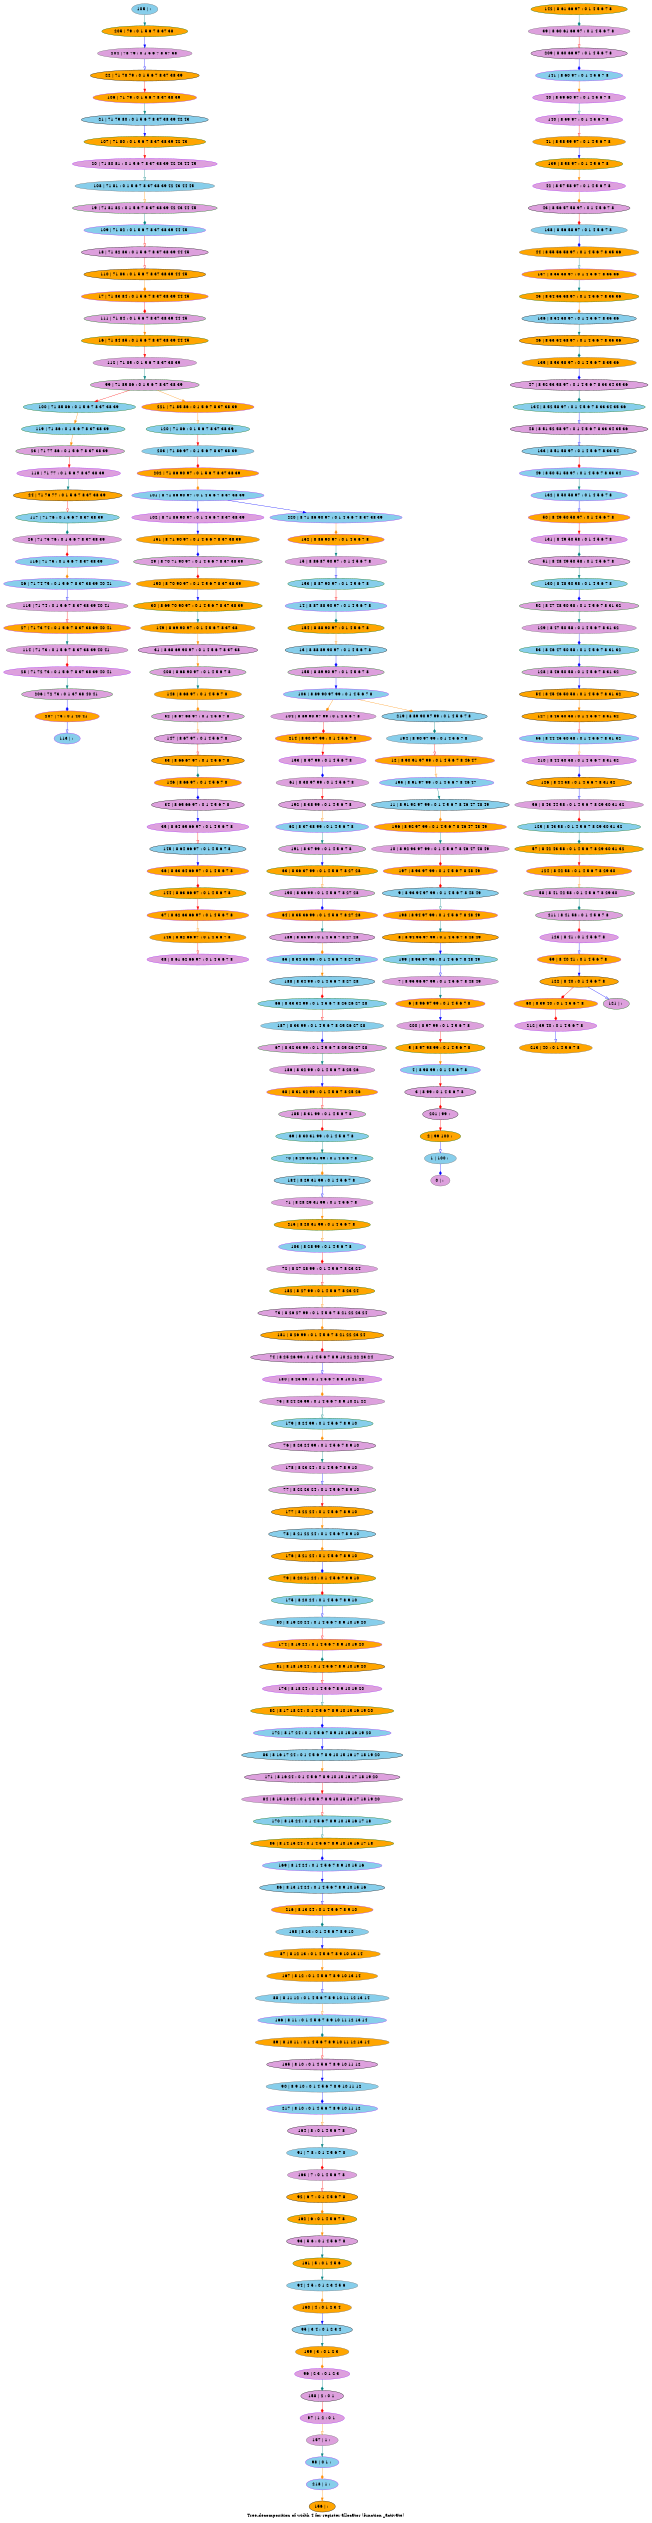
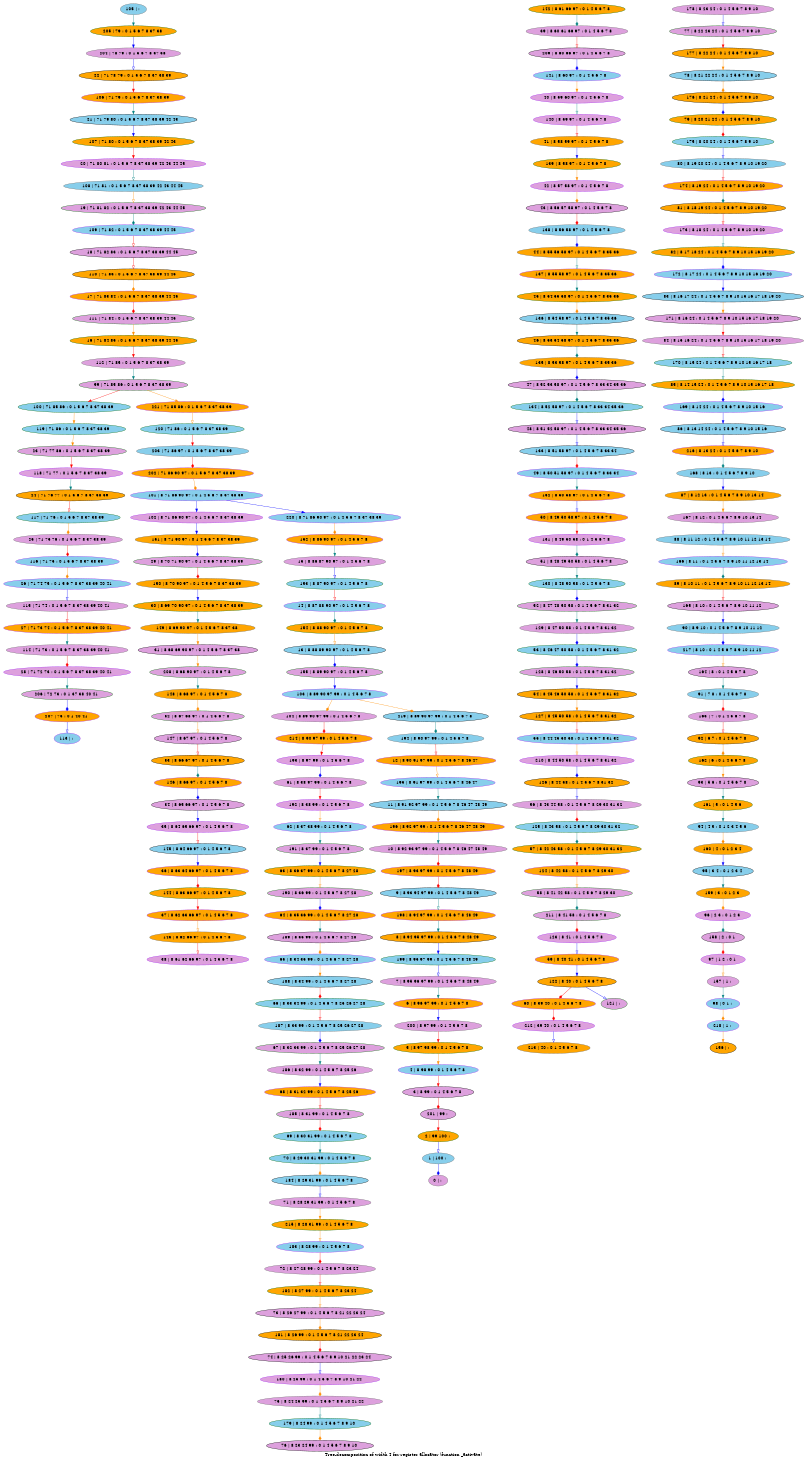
(579, 495) -> (577, 495)
(67, 527) -> (68, 527)
(322, 805) -> (320, 805)
(322, 1455) -> none
(322, 1976) -> (723, 518)
